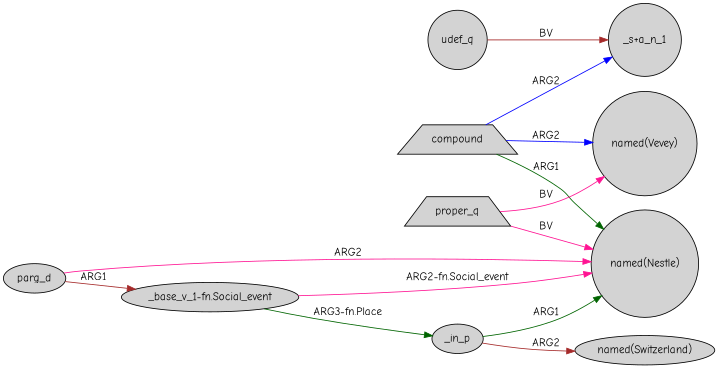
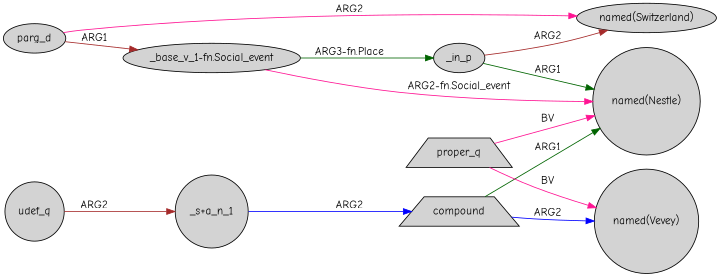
(546, 34) -> (94, 205)
(545, 93) -> (326, 212)
(323, 260) -> (316, 17)
